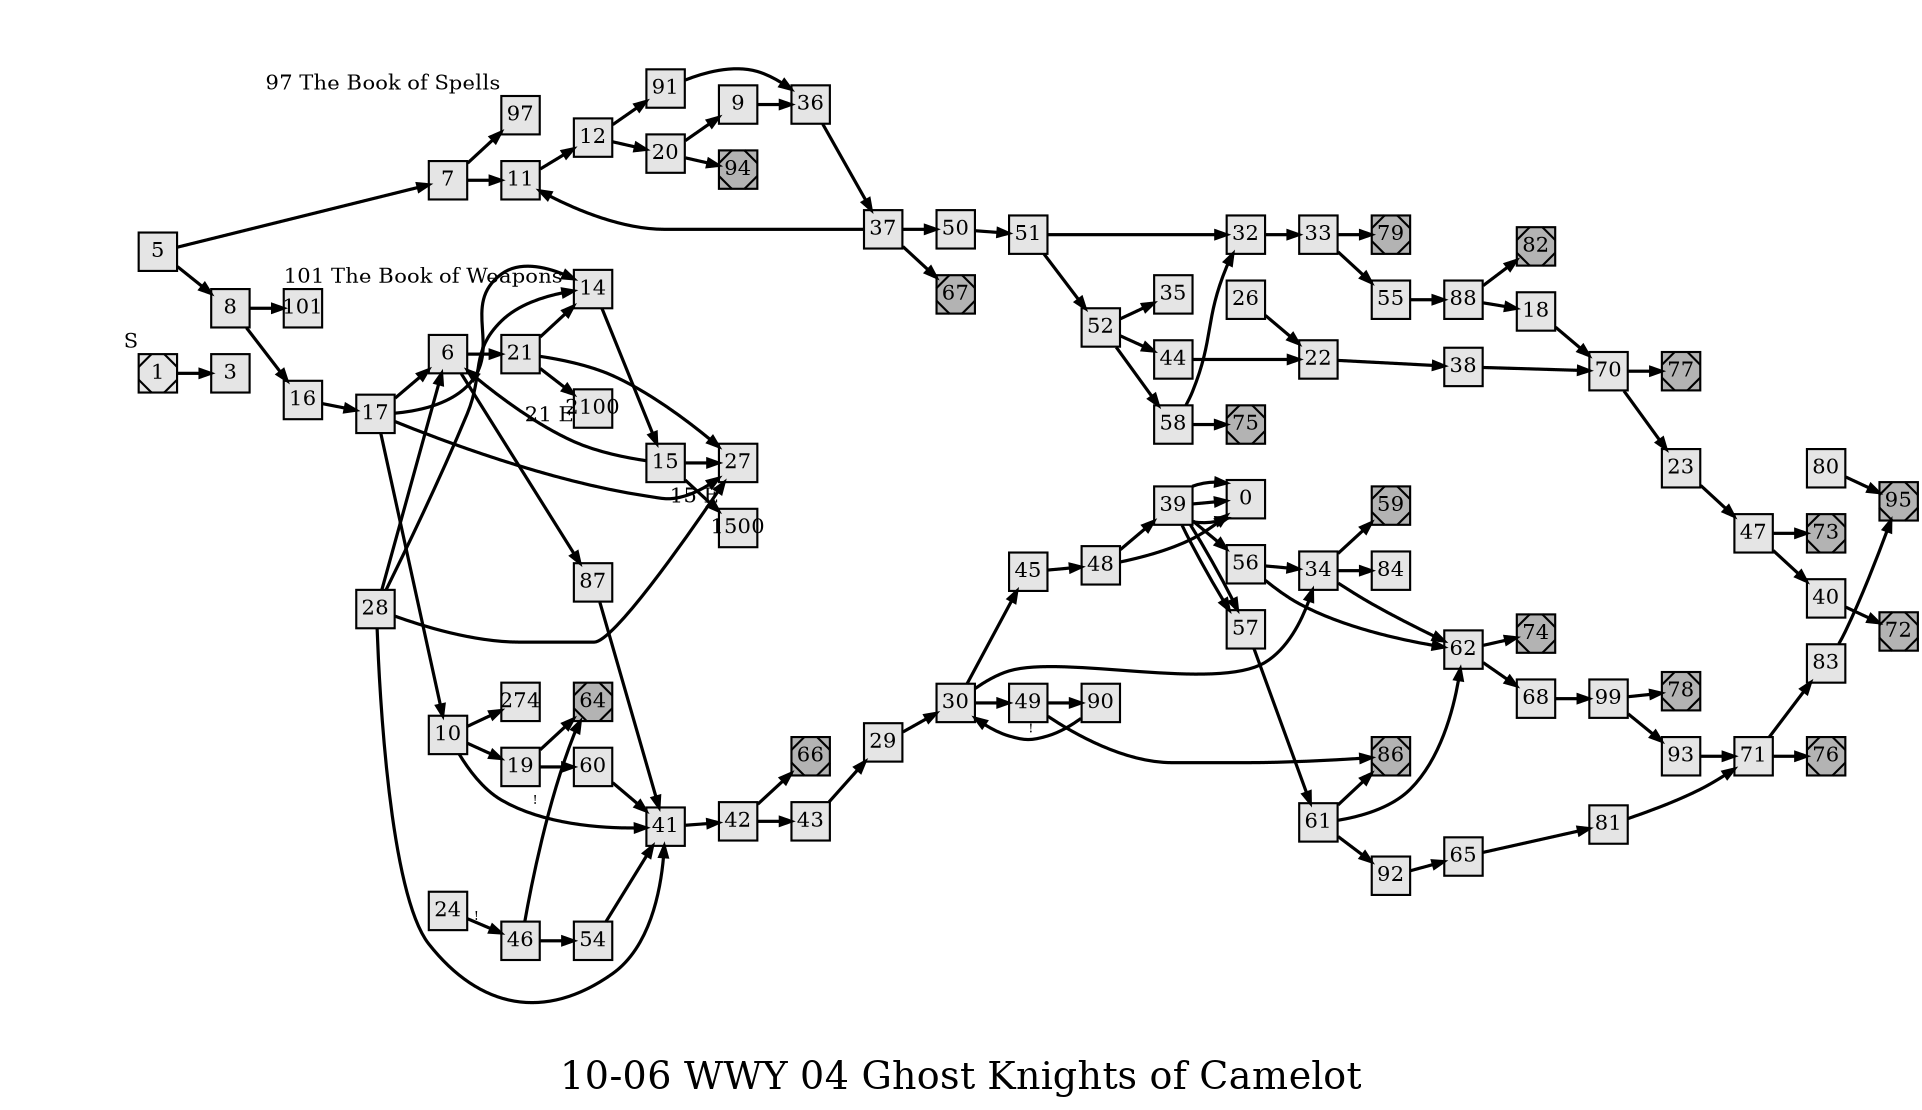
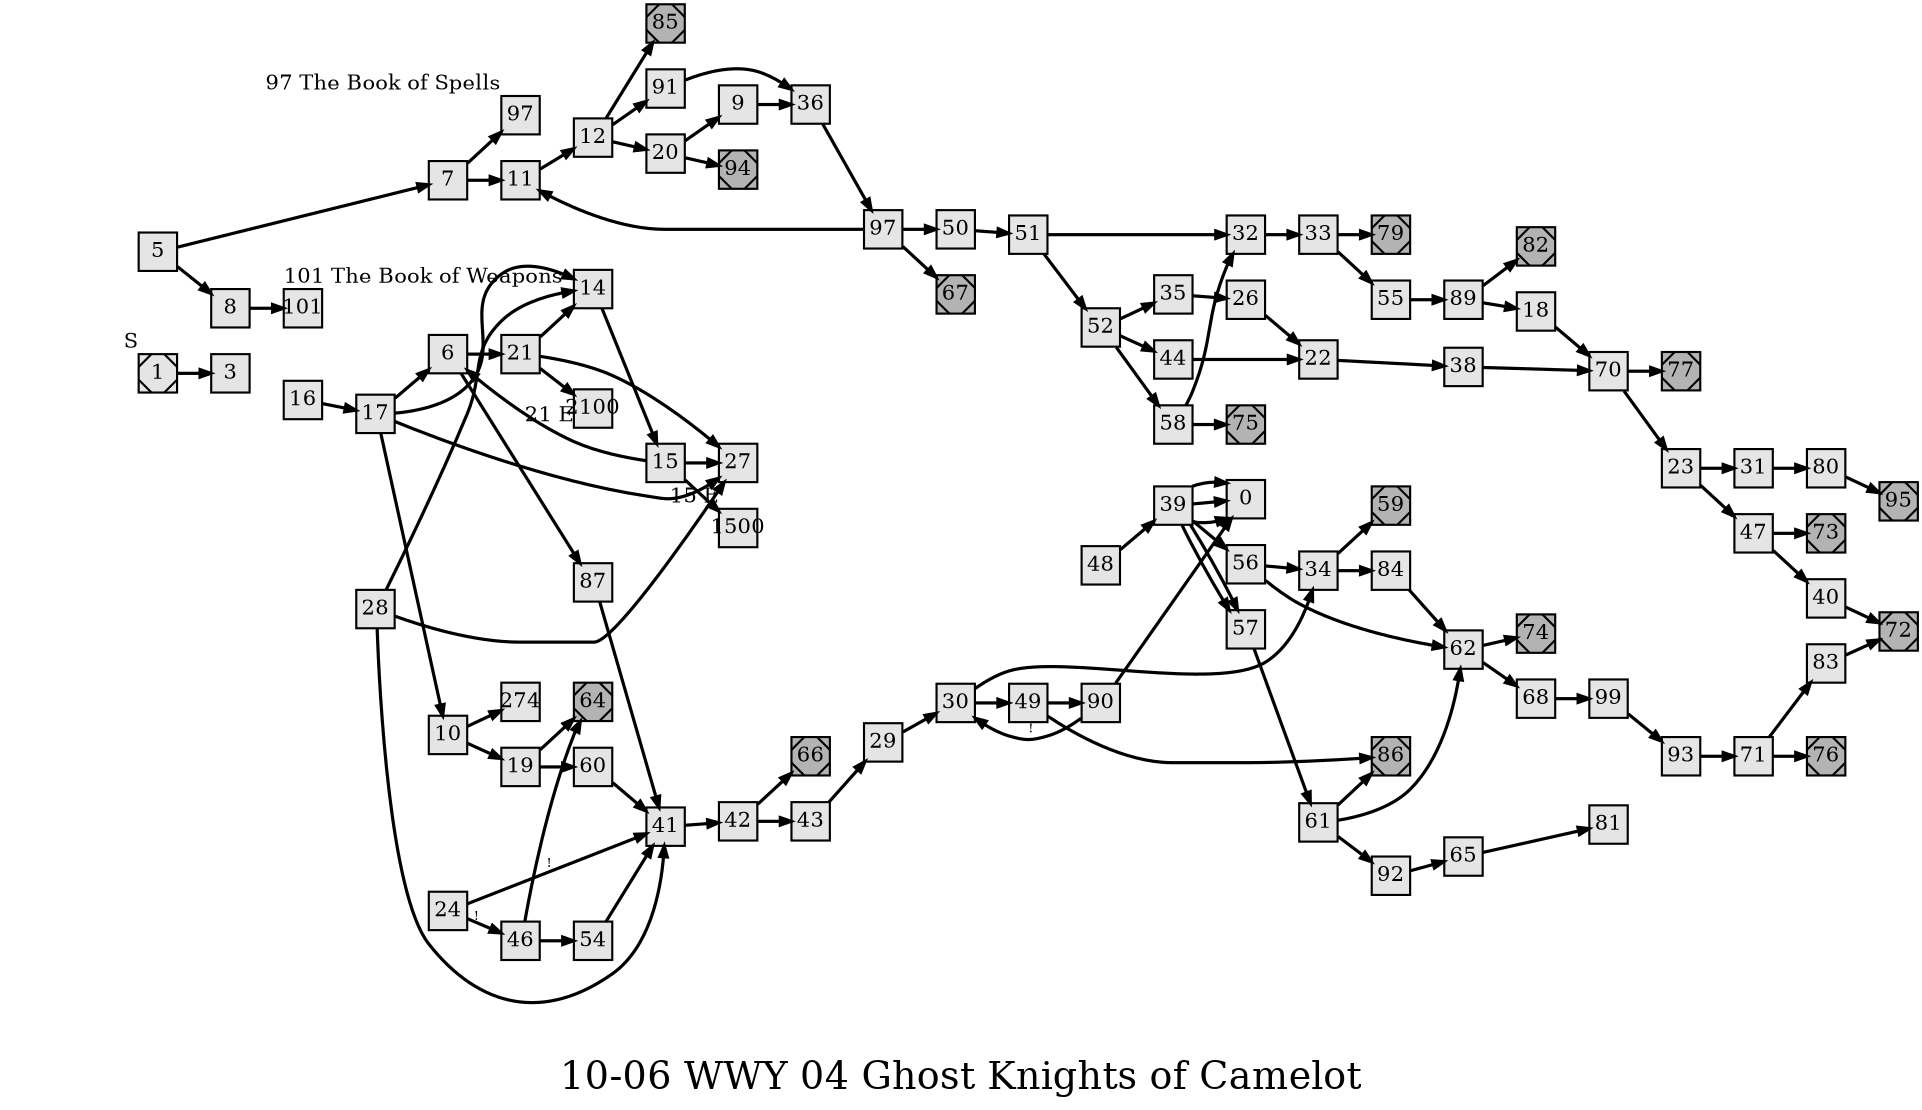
none -> (666, 23)
(883, 229) -> (883, 229)
none -> (1204, 297)
(1463, 300) -> (1463, 300)
(263, 350) -> none
none -> (1754, 468)
(410, 487) -> none
(1171, 548) -> (1170, 606)
(1028, 572) -> none
(1865, 588) -> (1857, 650)
(1385, 611) -> (1424, 606)
(1681, 691) -> none
(1678, 800) -> none
(536, 815) -> (552, 871)
